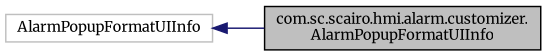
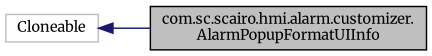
(109, 28) -> (52, 28)
